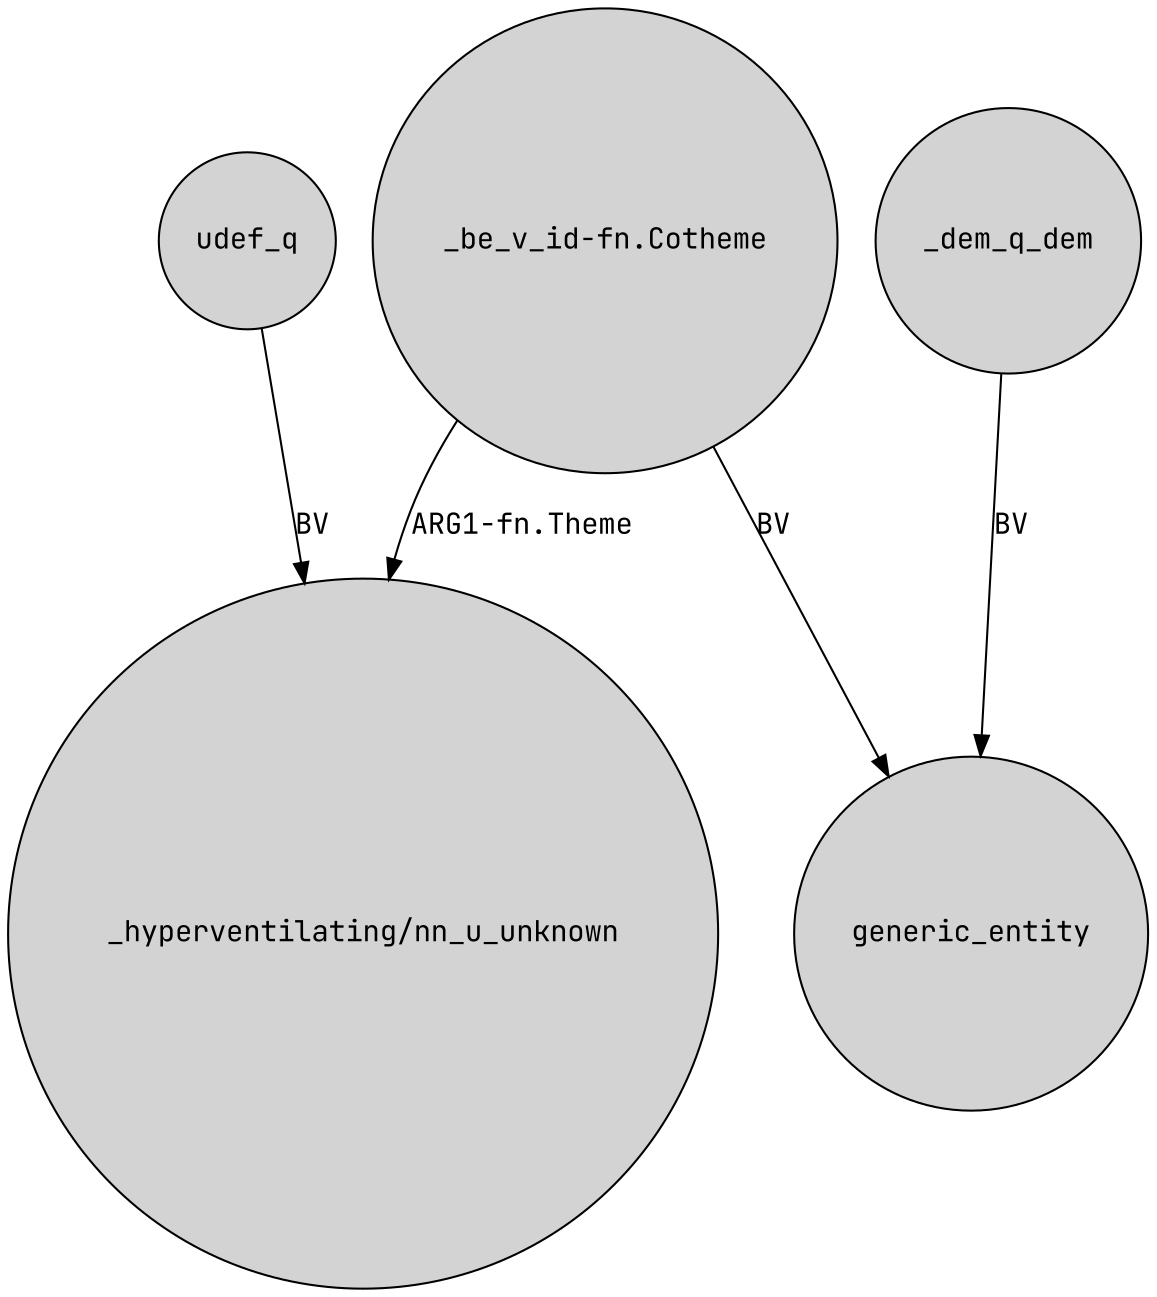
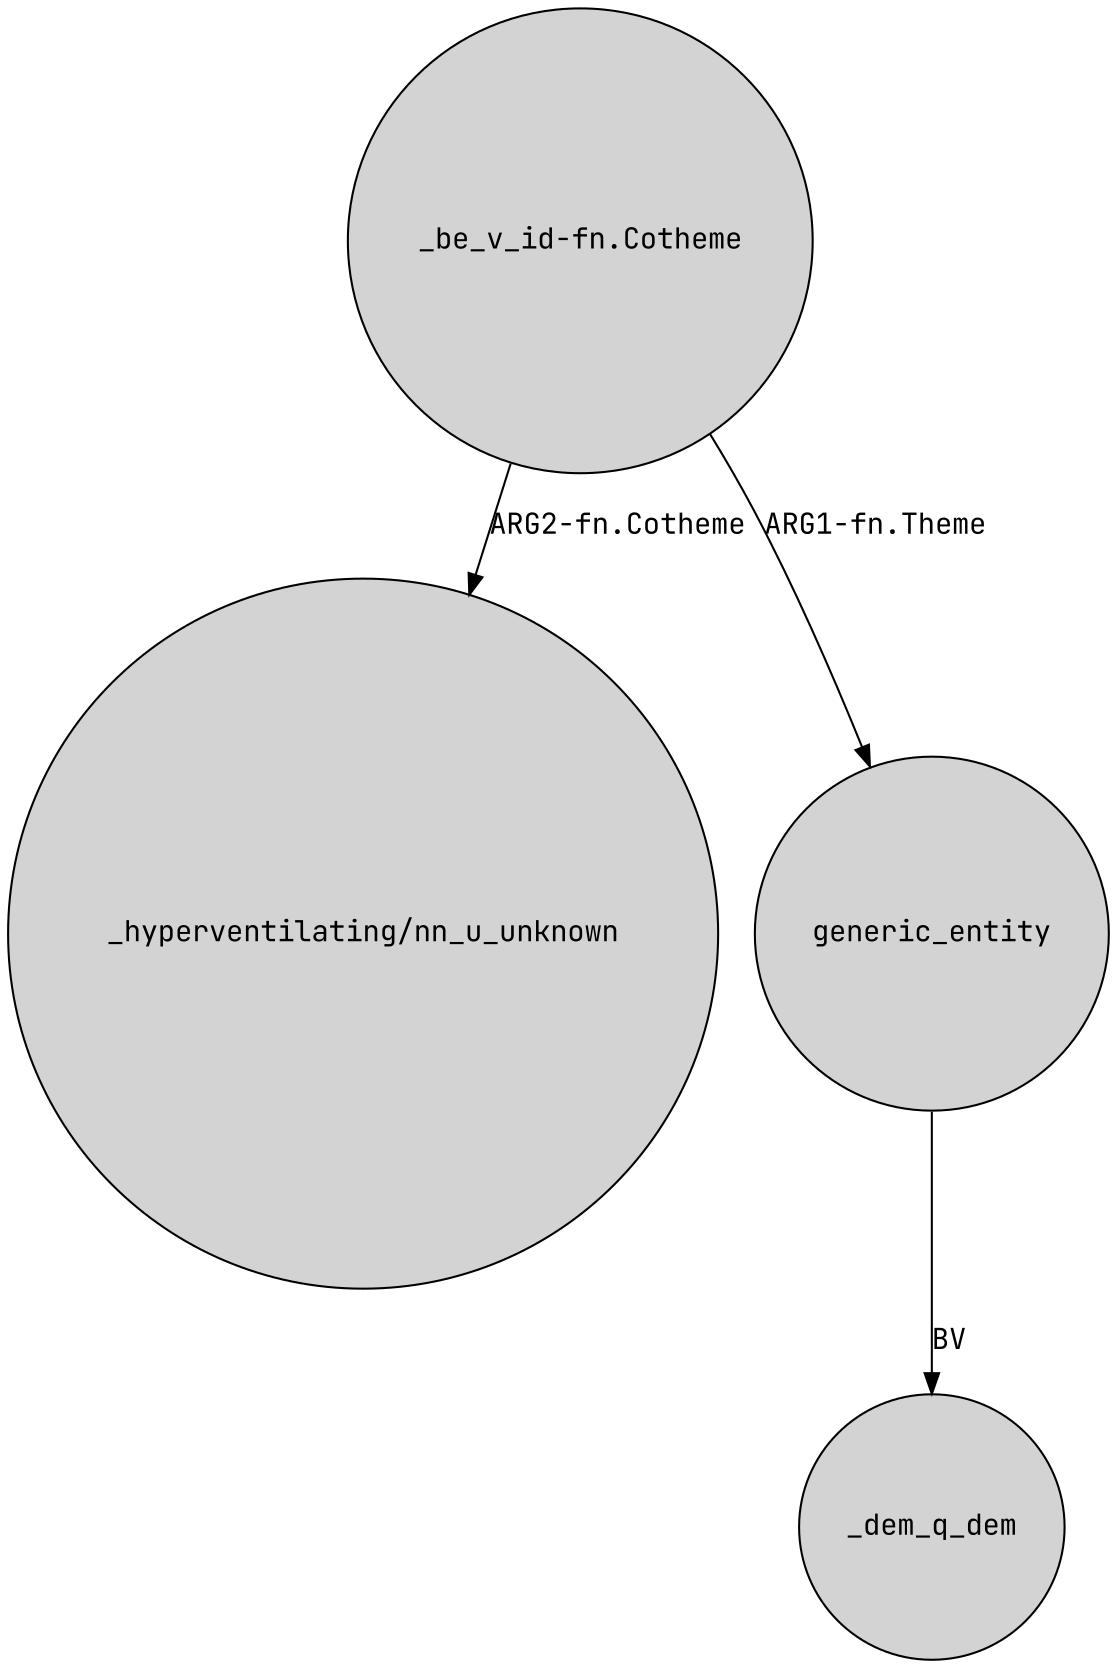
(247, 241) -> none
(522, 526) -> (617, 526)
(774, 526) -> (876, 526)
(992, 554) -> (932, 1242)
